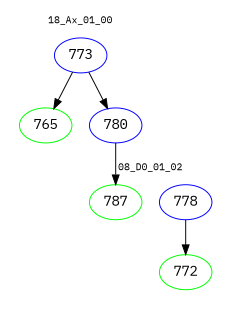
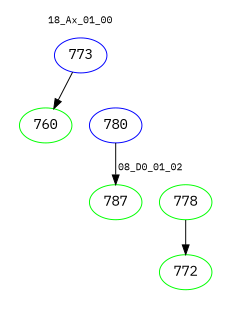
(96, 86) -> none
(46, 125) -> (46, 125)
(186, 202) -> (186, 202)
